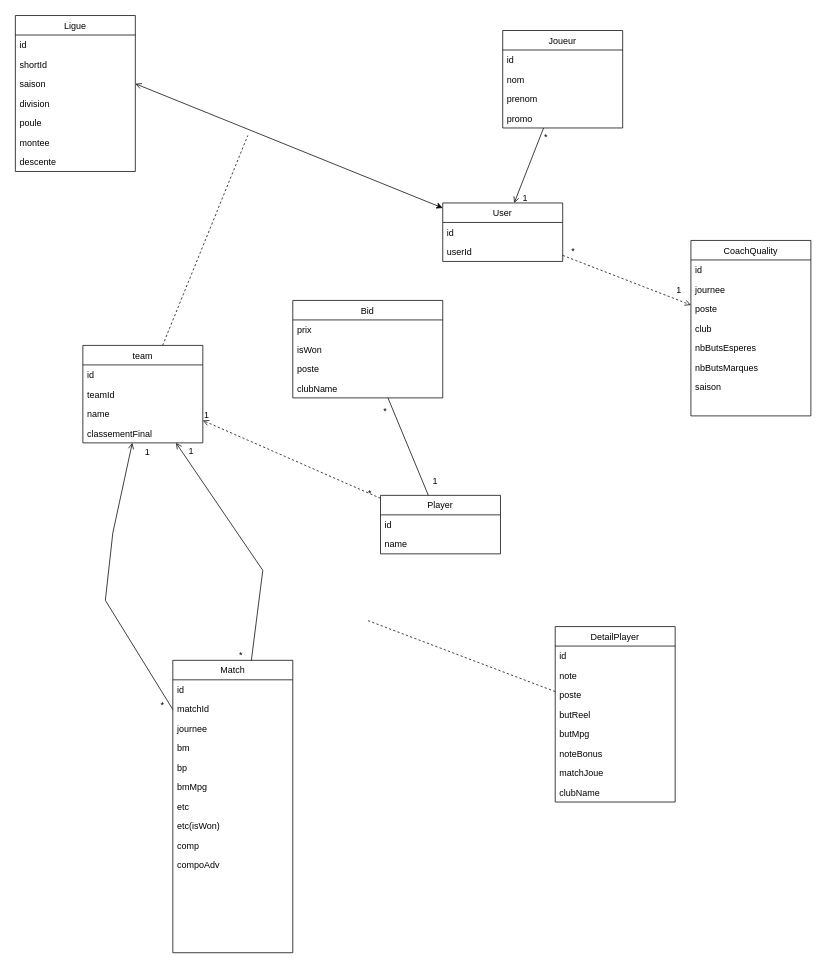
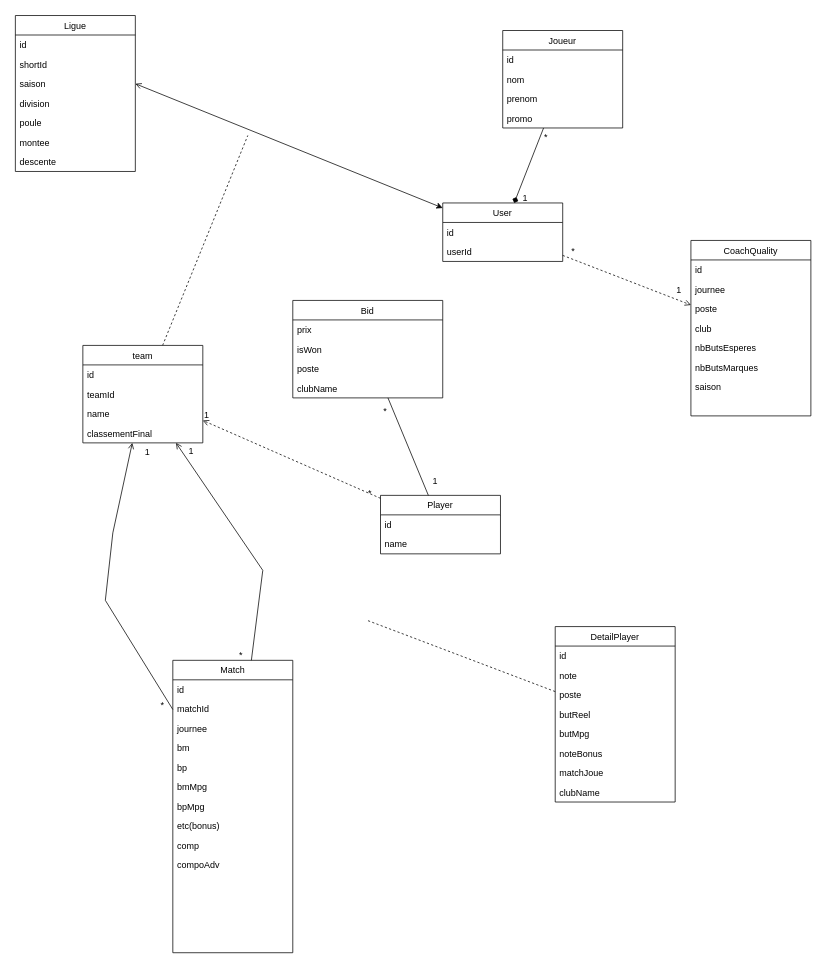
(516, 198) -> (517, 197)
(185, 807) -> (190, 807)
(201, 827) -> (202, 827)
